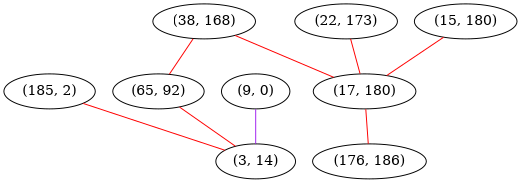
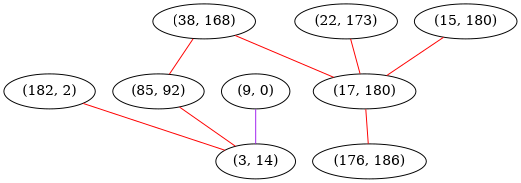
(50, 91) -> (50, 91)
(158, 91) -> (158, 91)
